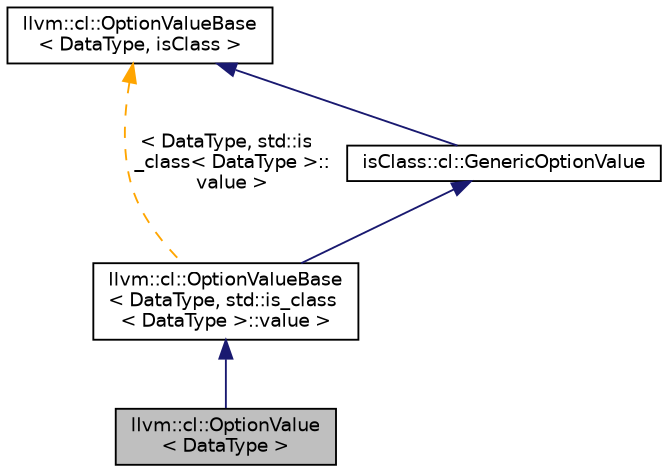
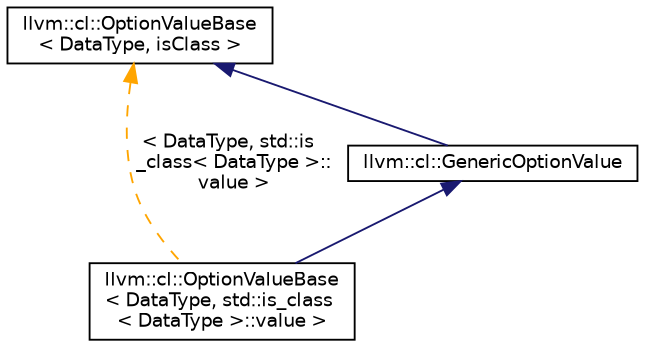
(504, 163) -> (493, 163)
(226, 437) -> none
